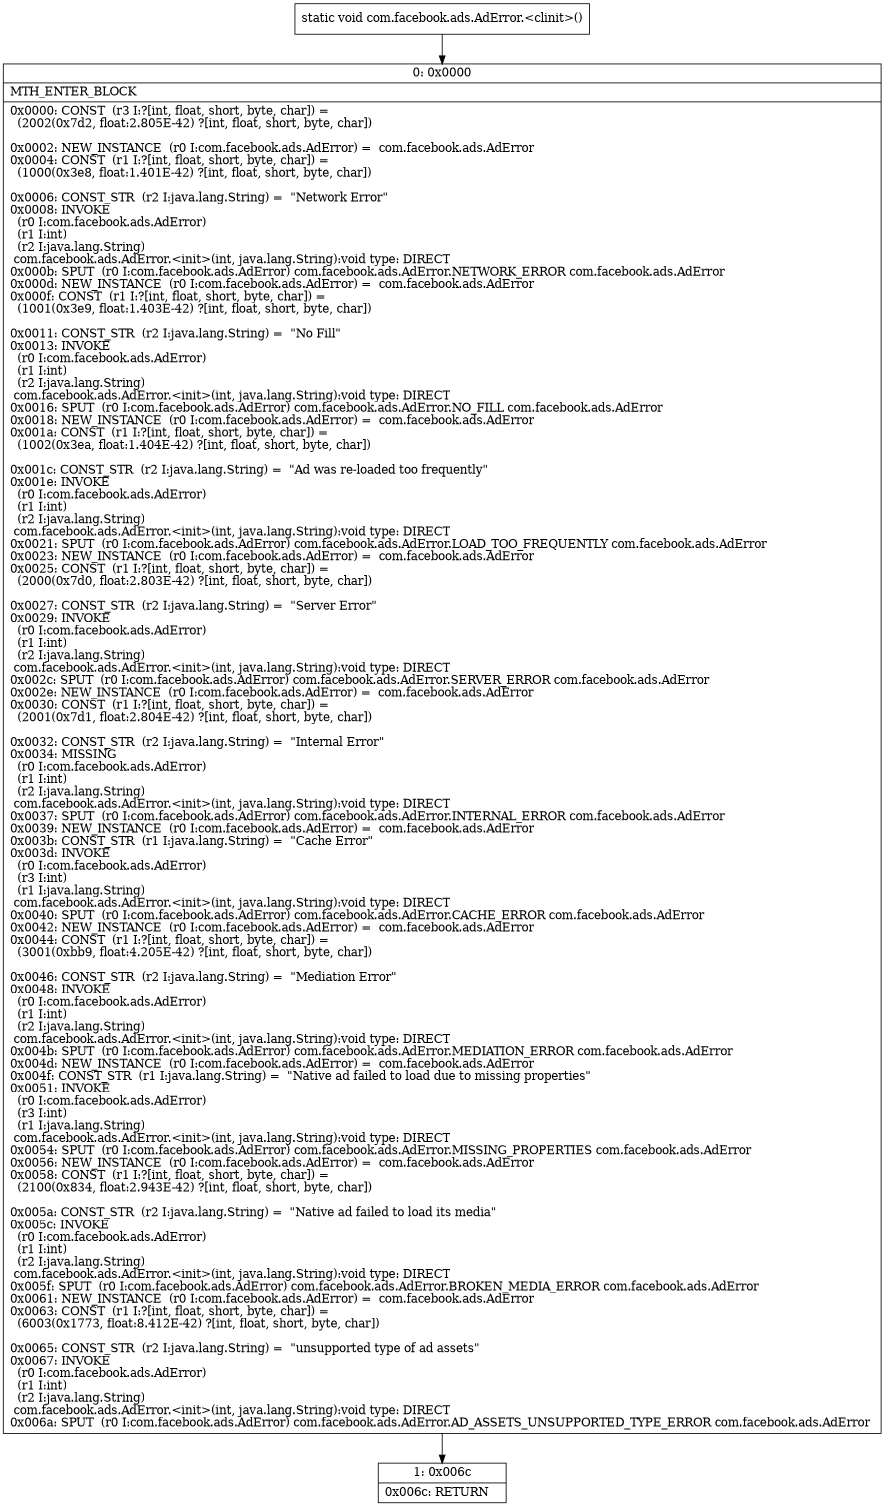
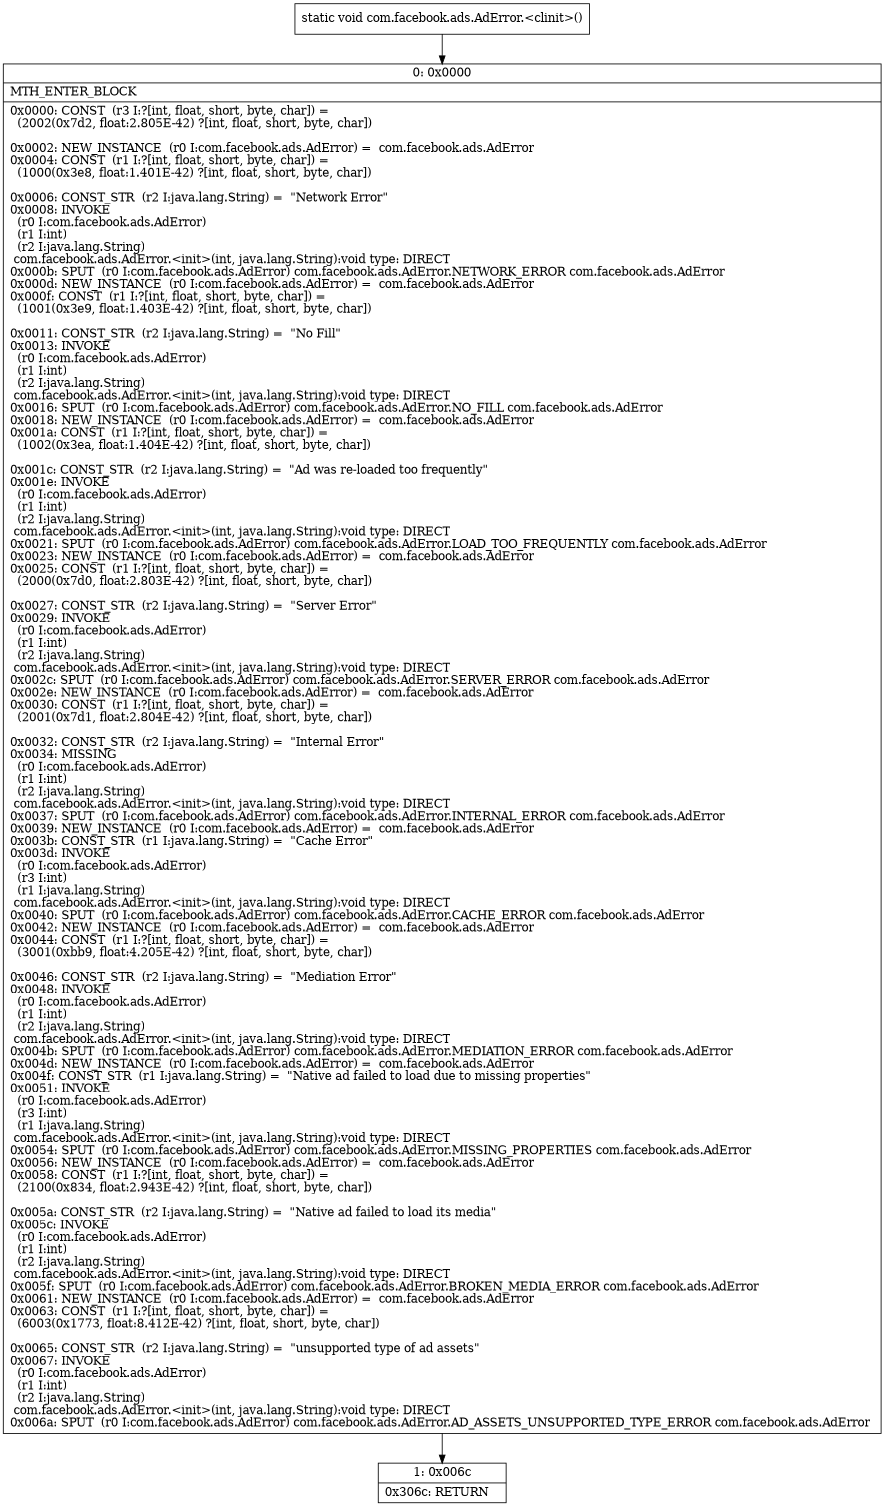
(442, 1492) -> (442, 1492)
